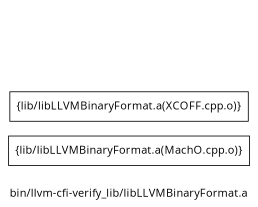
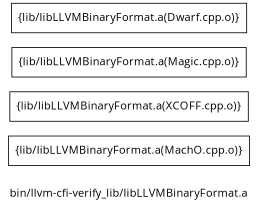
none -> (129, 18)
none -> (129, 62)
